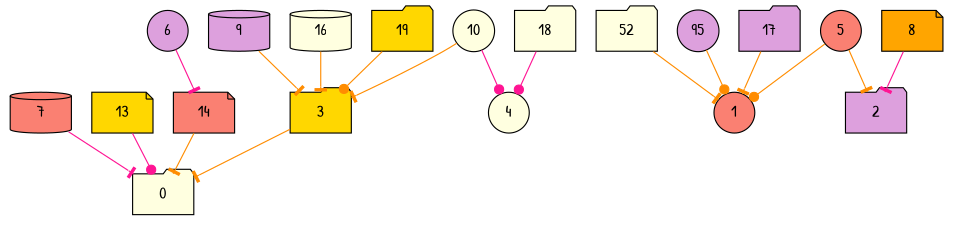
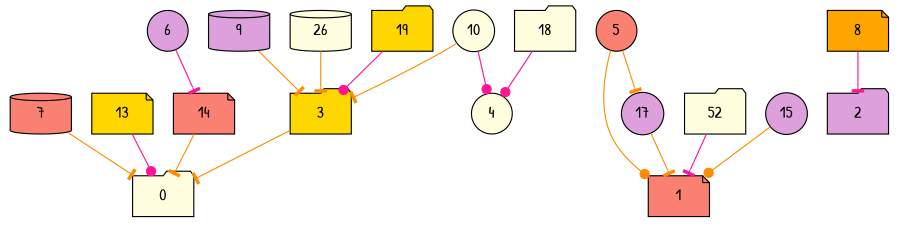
(321, 31) -> (321, 31)
(698, 31) -> (787, 114)
(770, 31) -> (643, 114)
(857, 68) -> (628, 69)
(365, 69) -> (365, 69)
(684, 74) -> (698, 152)
(734, 113) -> (679, 196)
(98, 151) -> (99, 153)
